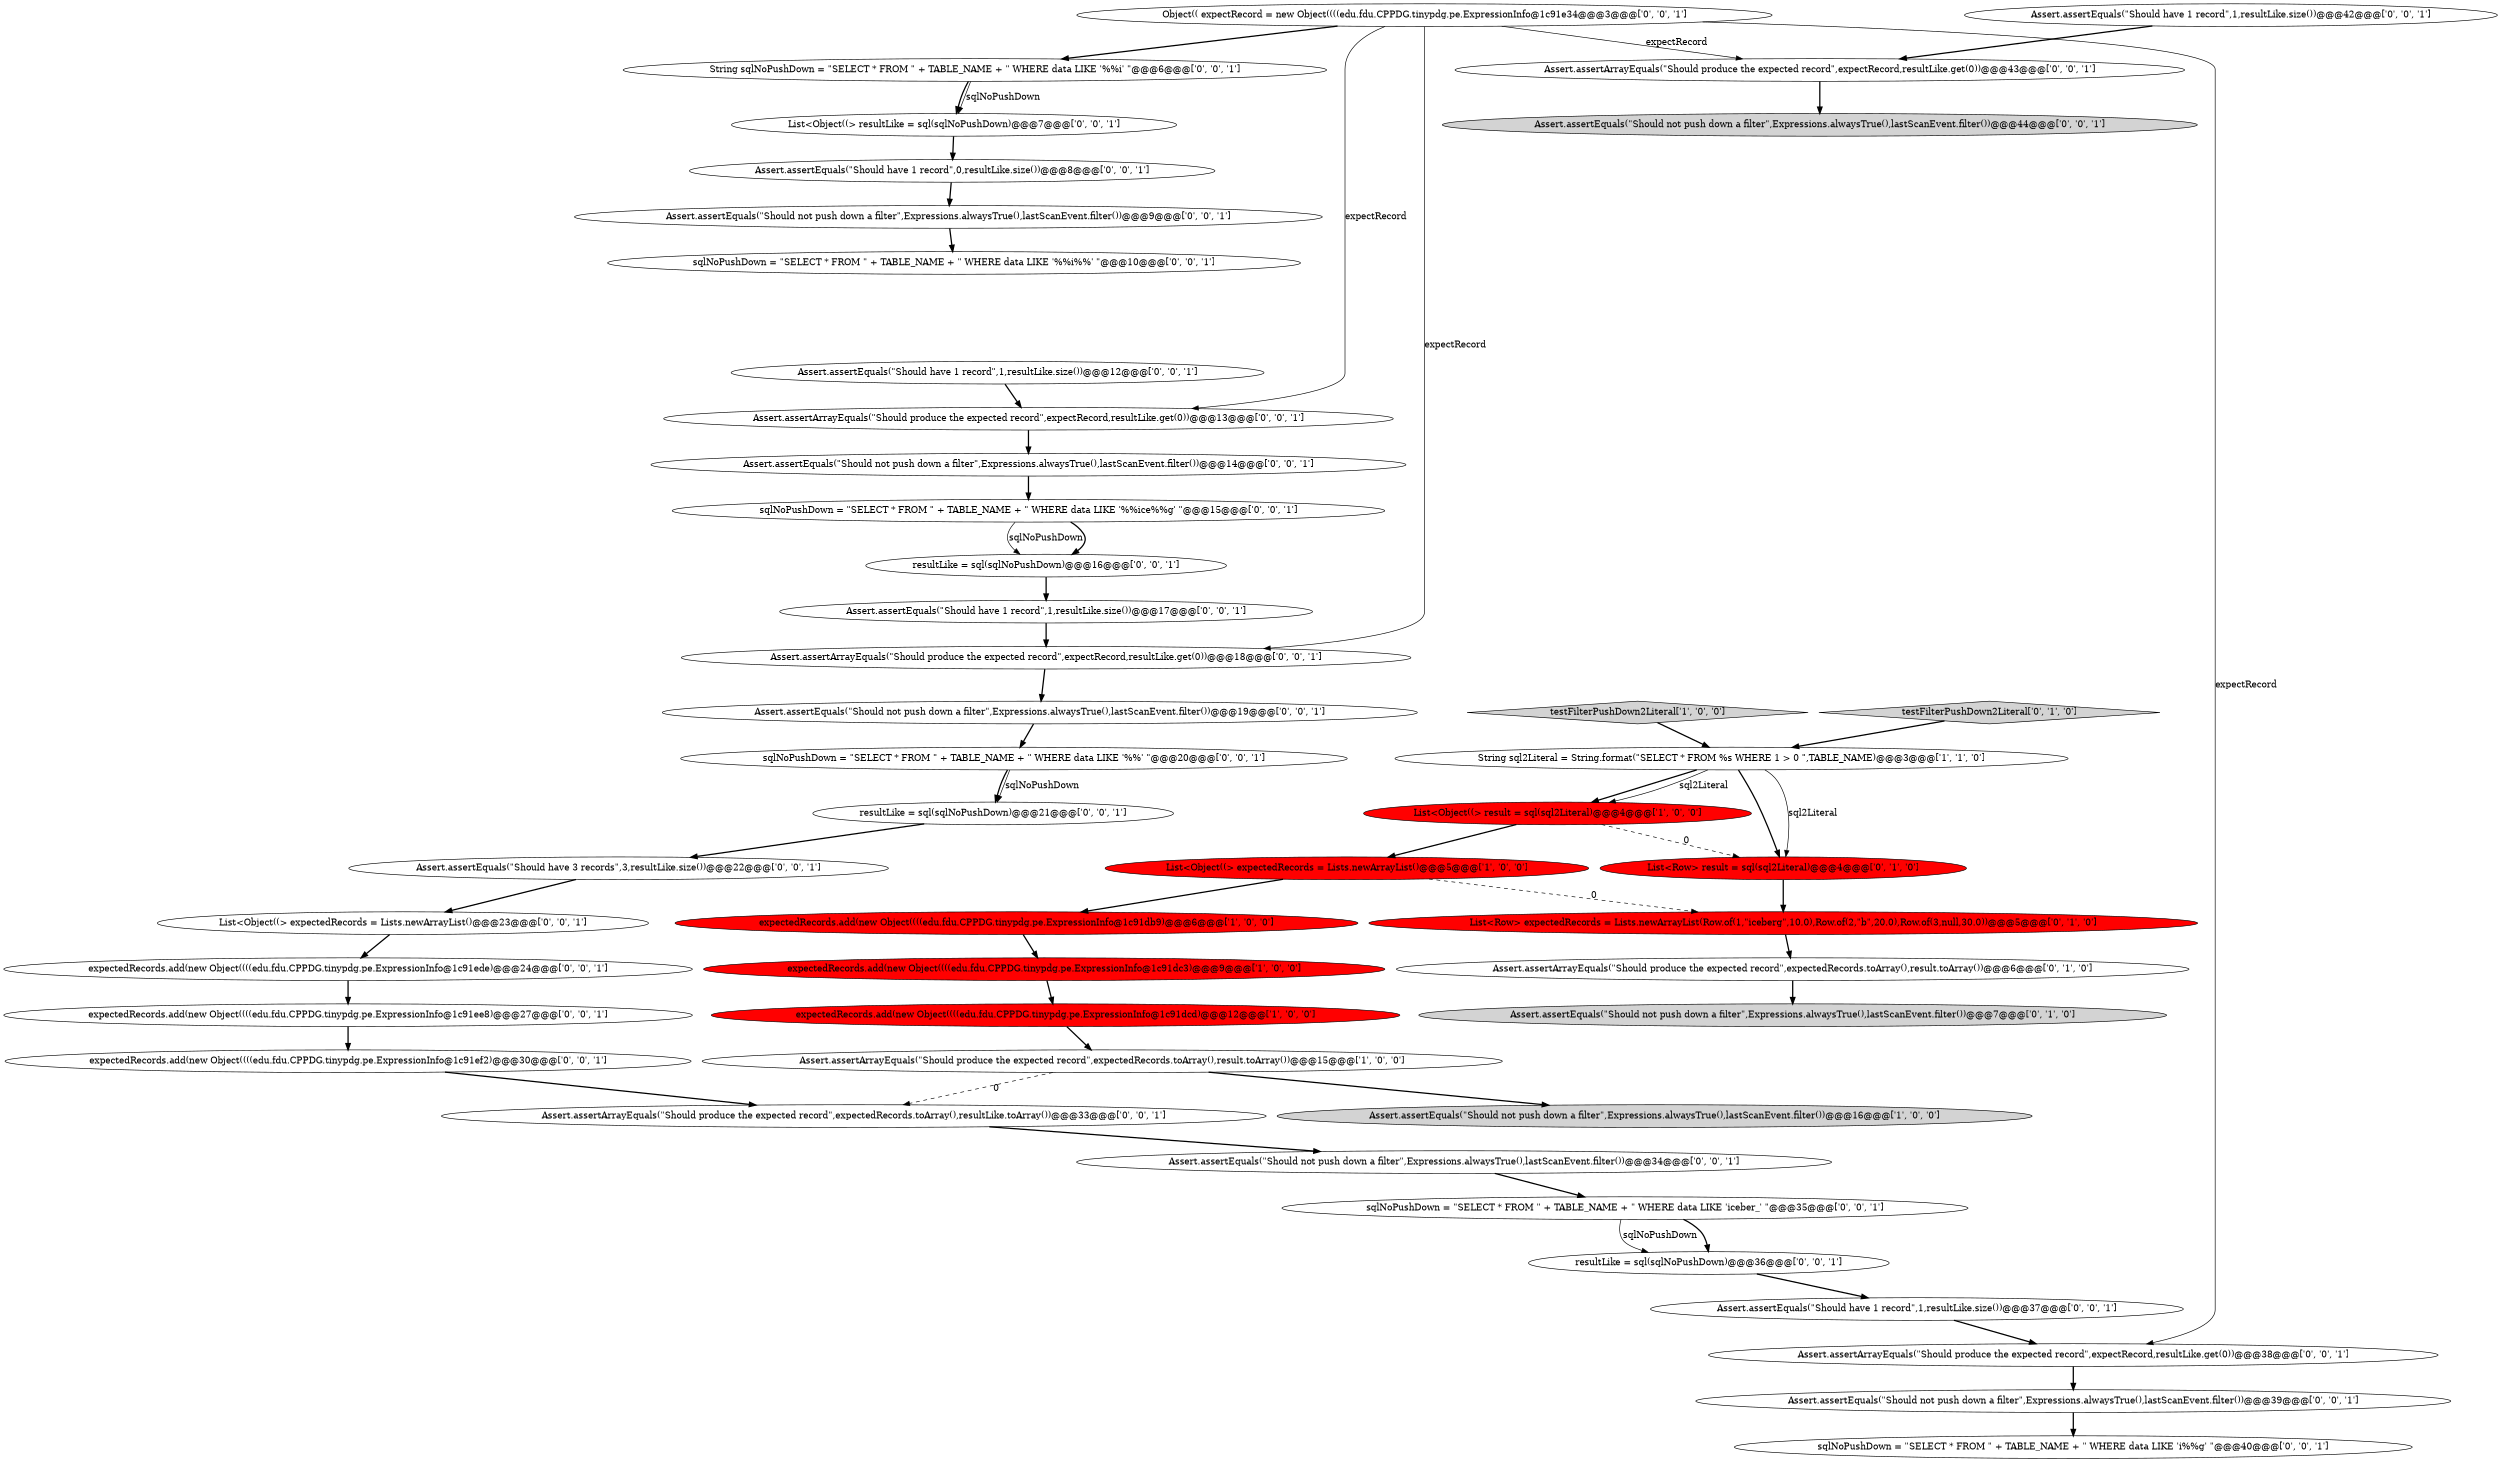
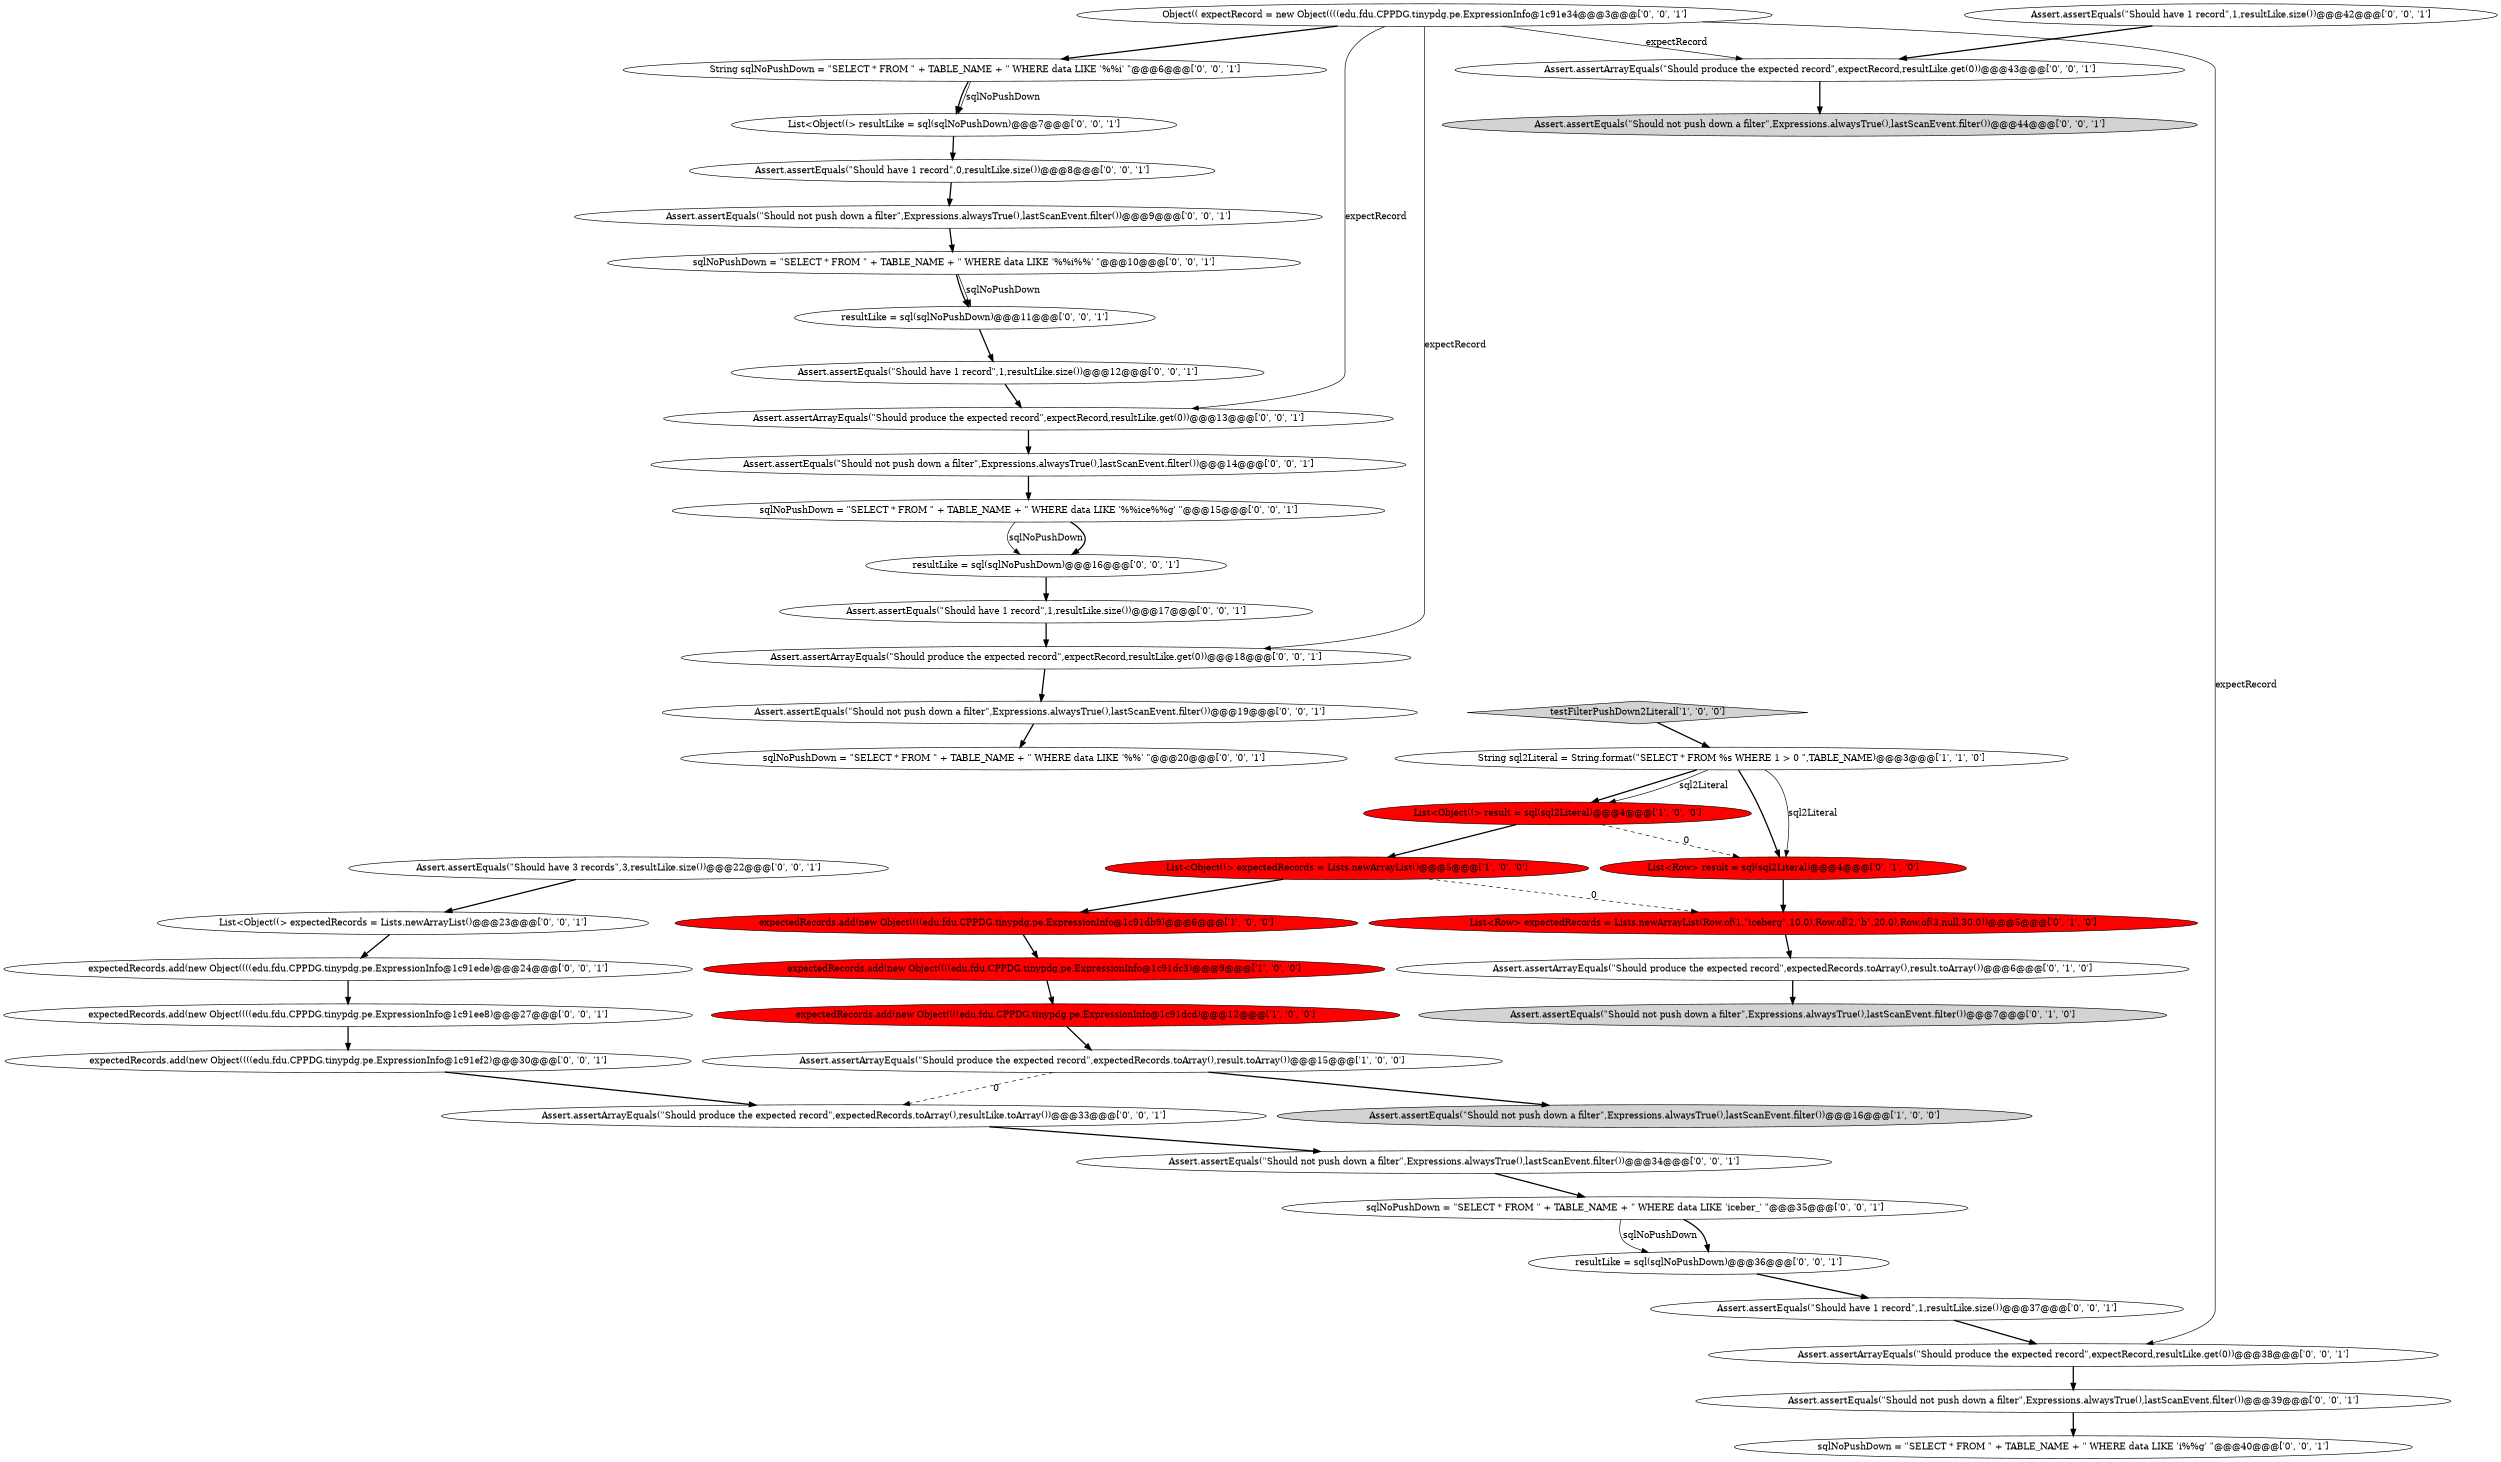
none -> (975, 318)
(1989, 713) -> none
(993, 813) -> none
